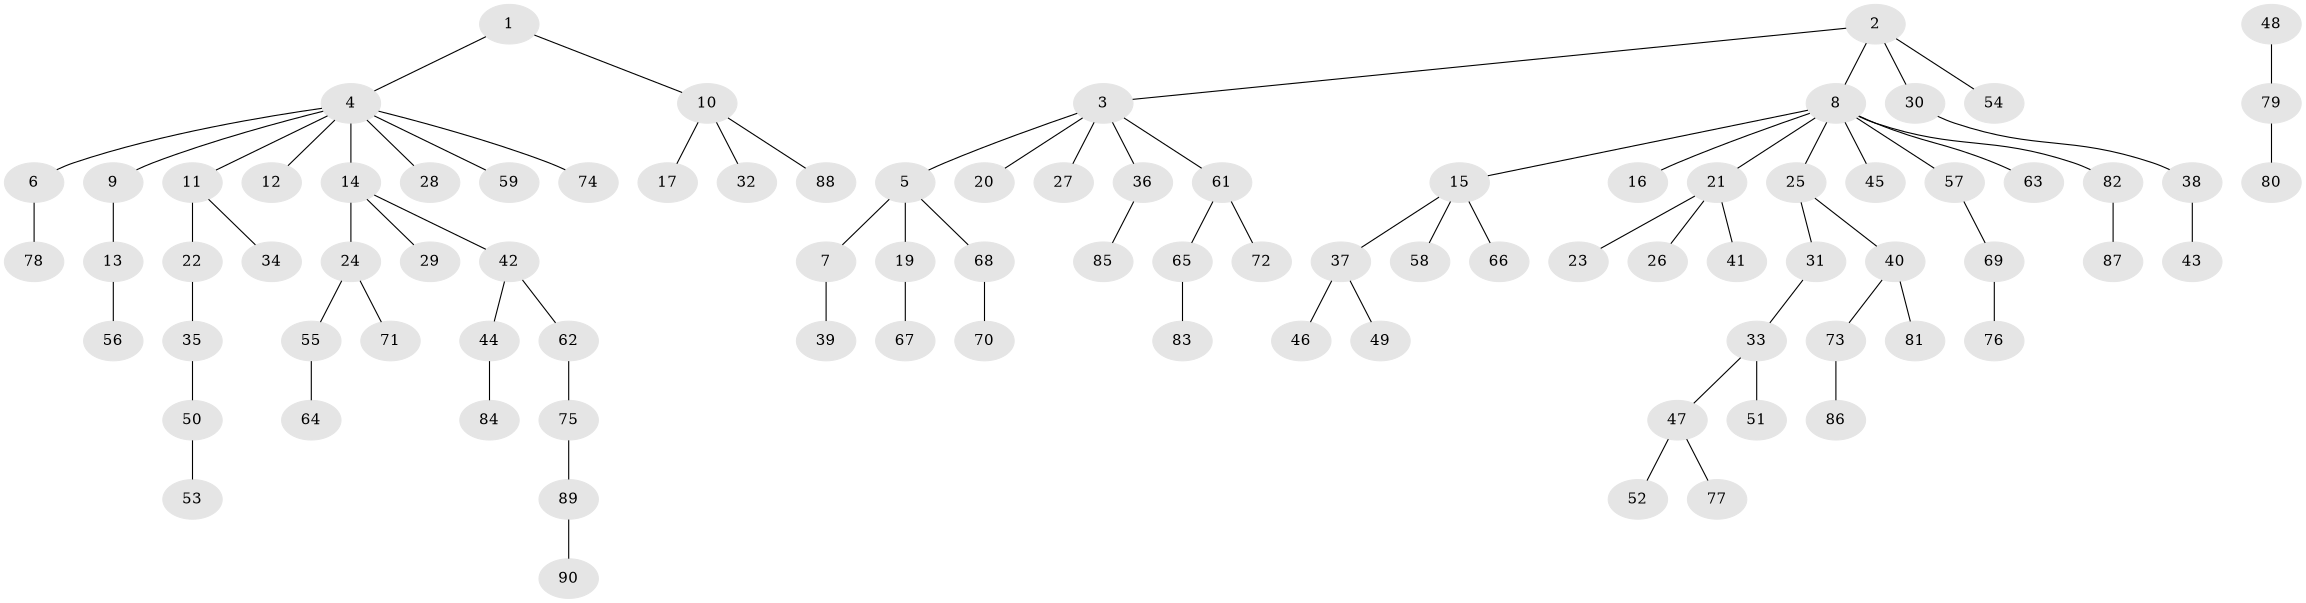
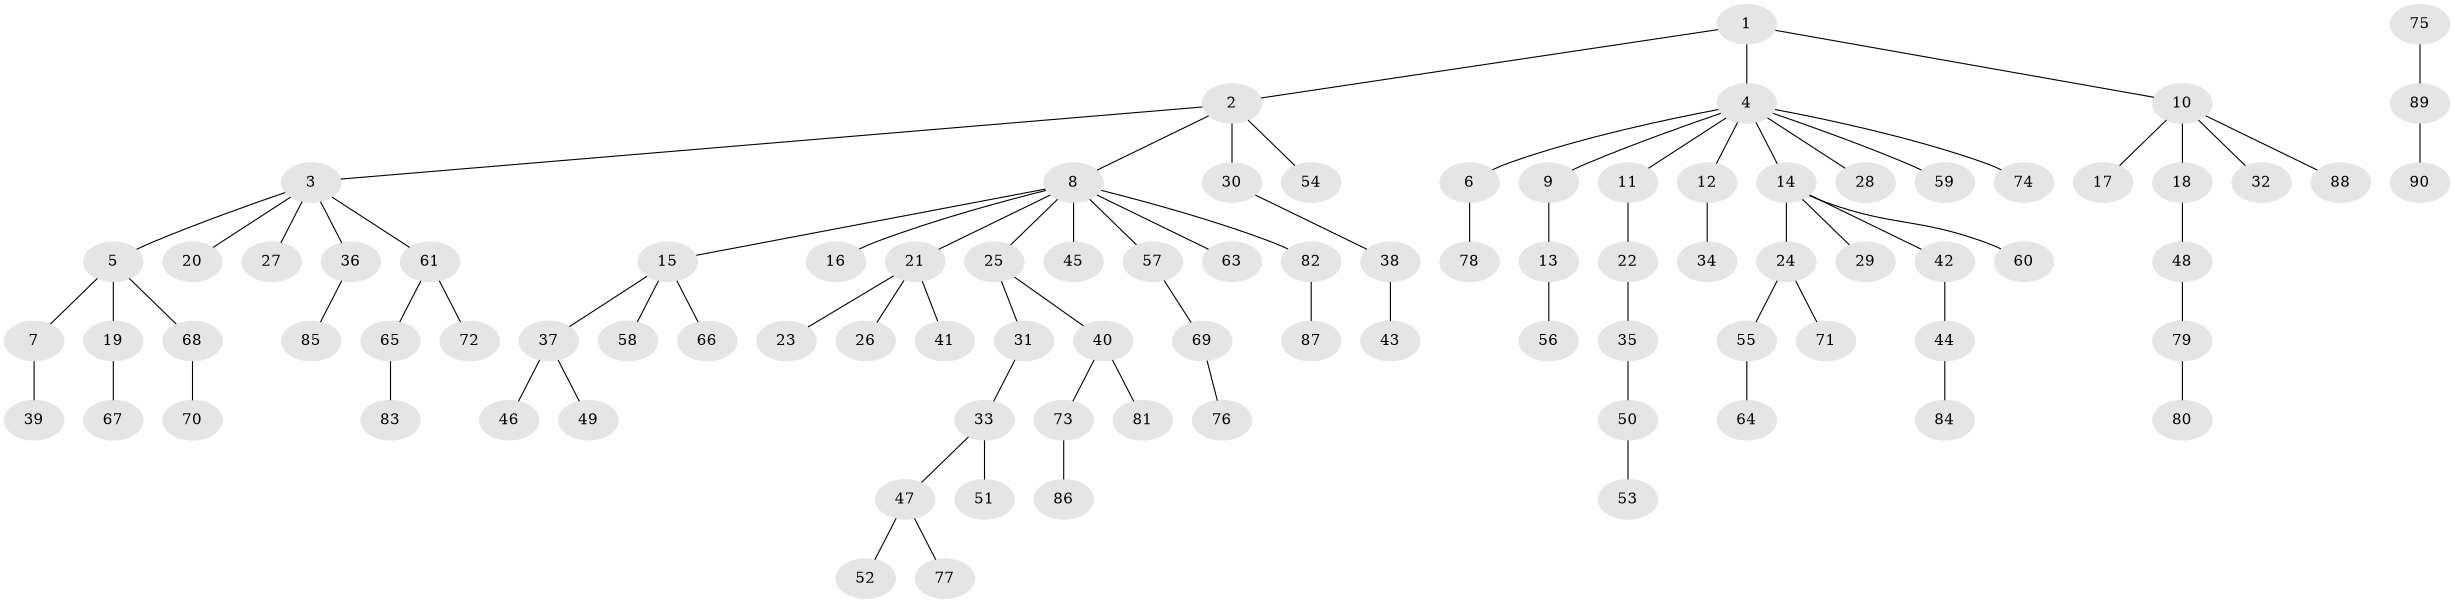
none -> (1489, 64)
none -> (2182, 183)
(232, 222) -> (1707, 222)
none -> (2024, 262)
(569, 341) -> none
